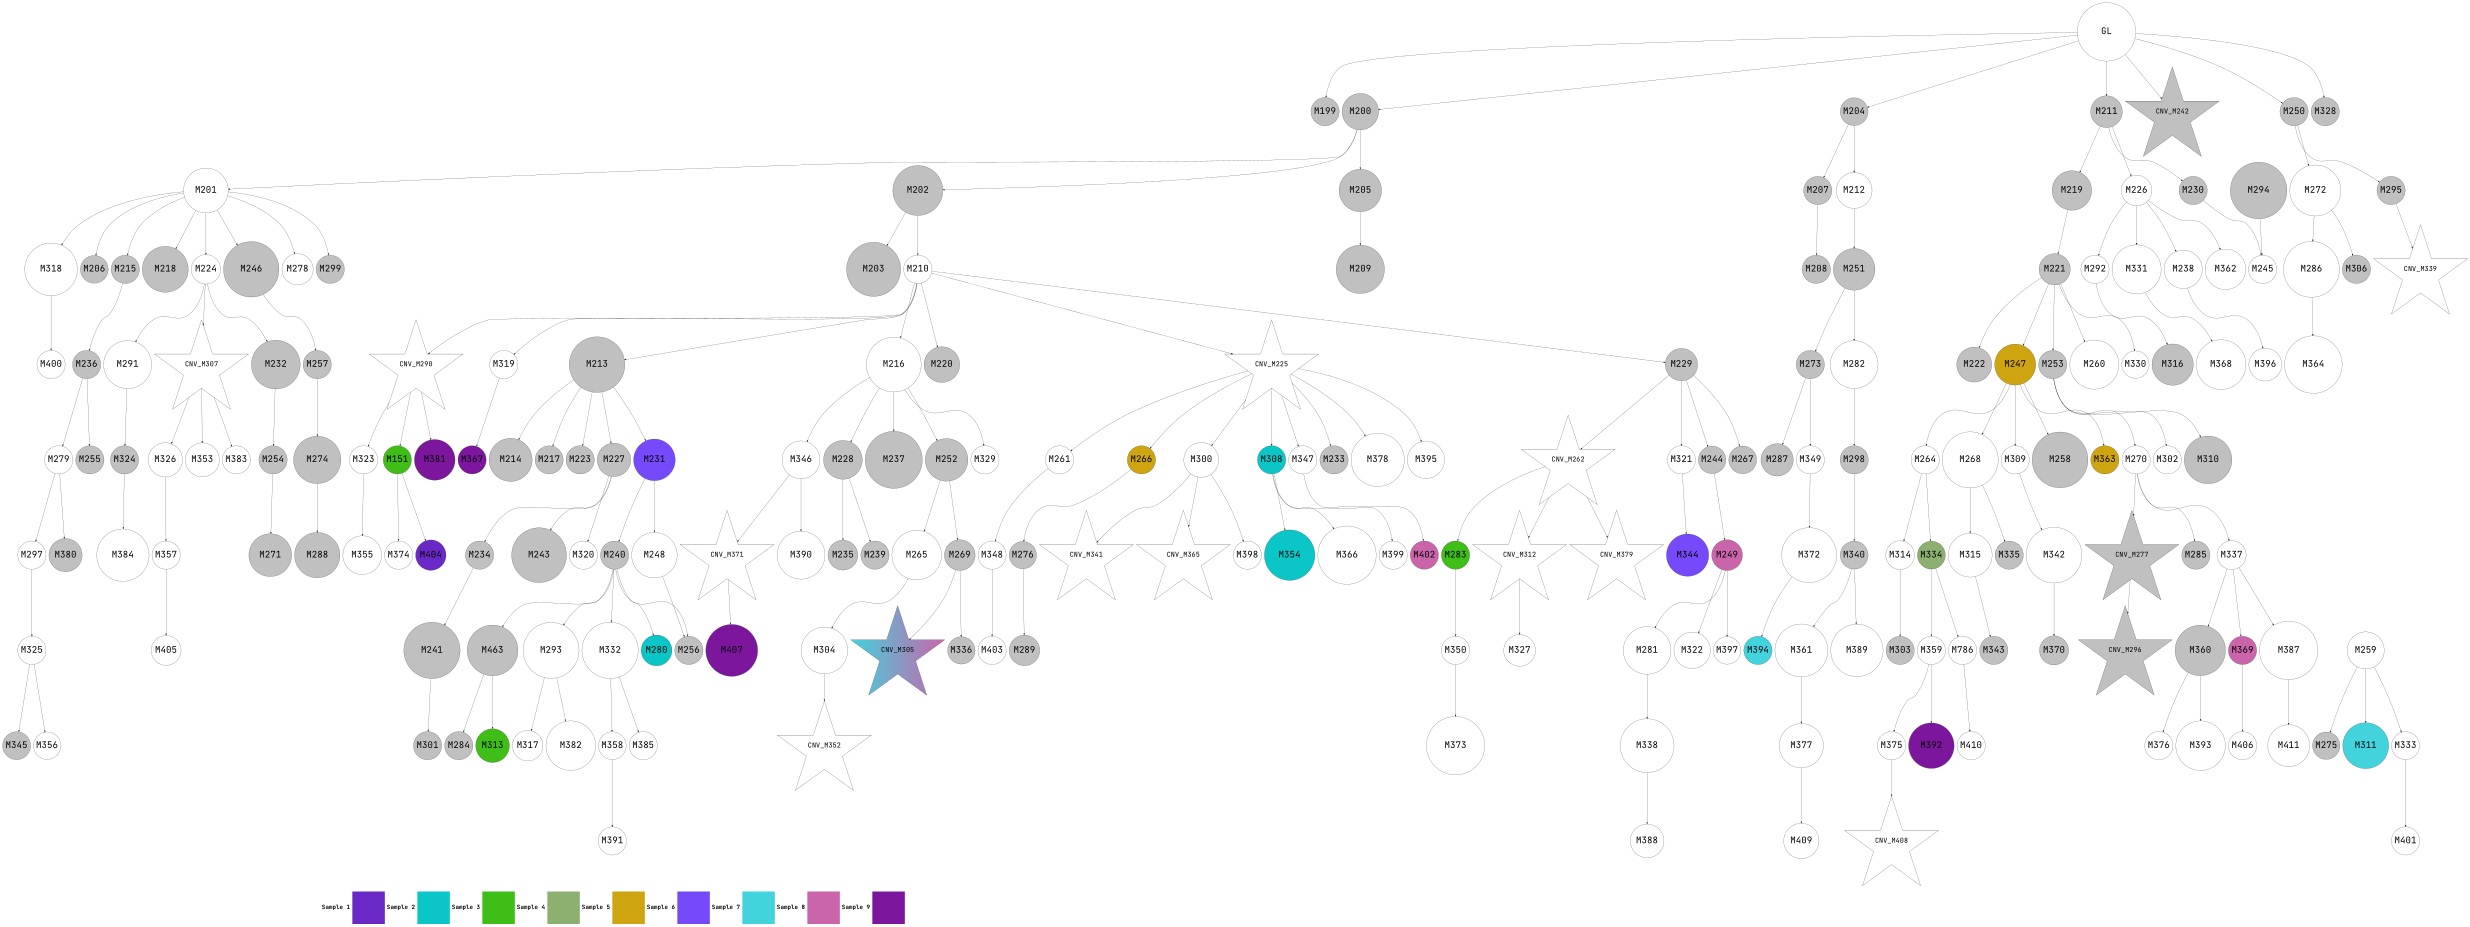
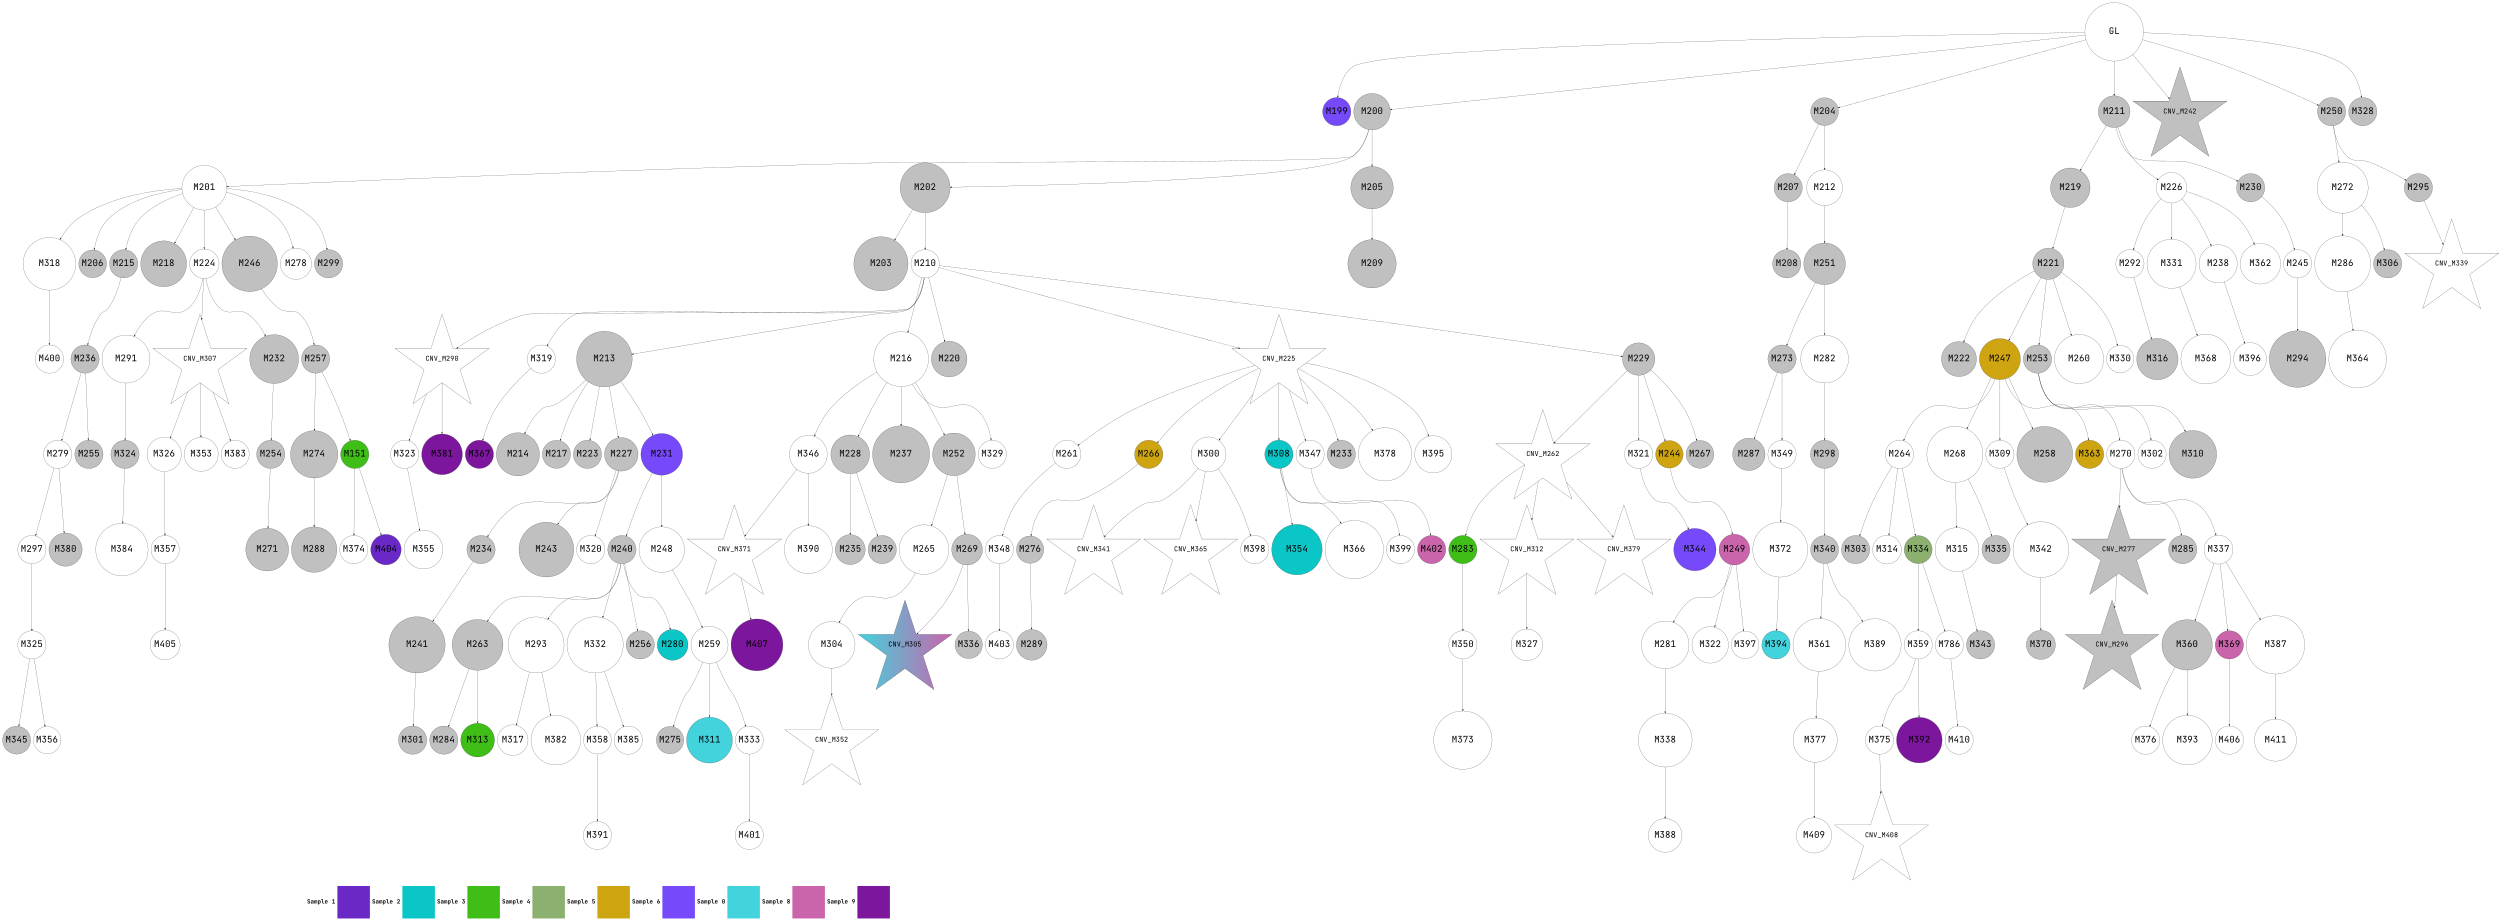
(1325, 112) -> (1337, 112)
(2261, 236) -> (2298, 304)
(406, 418) -> (337, 405)
(1712, 460) -> (1669, 454)
(1900, 602) -> (1874, 499)
(672, 603) -> (688, 598)
(493, 650) -> (478, 645)
(726, 907) -> (711, 902)
